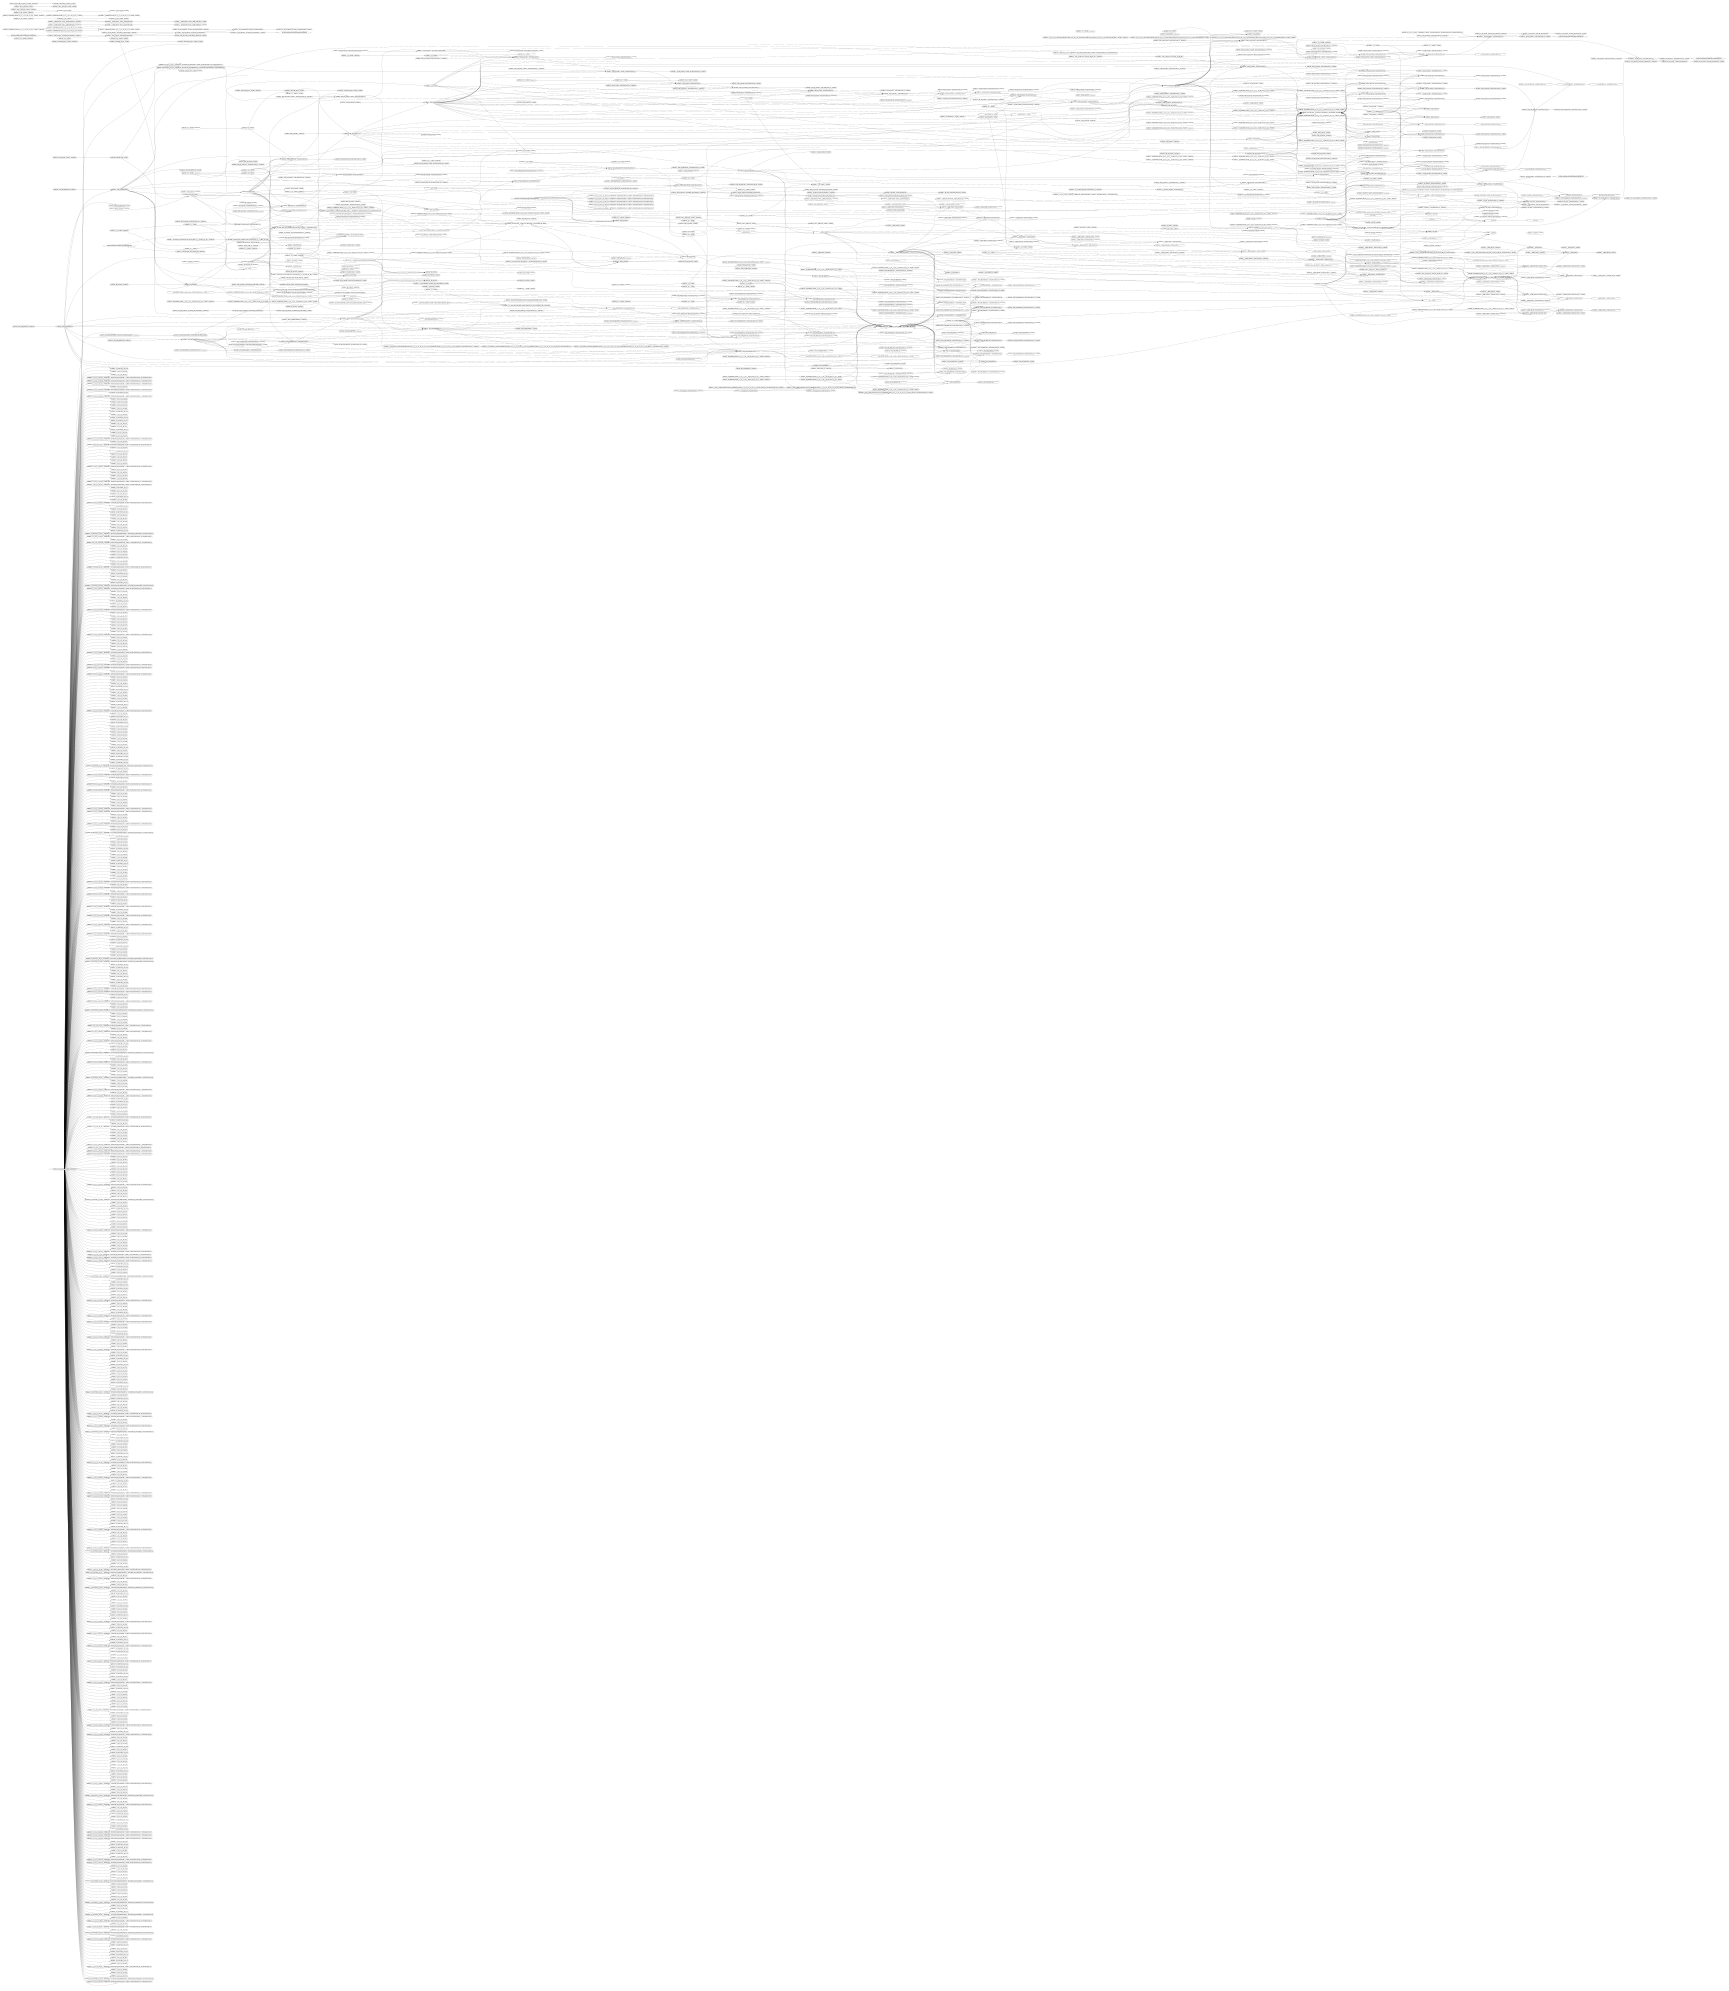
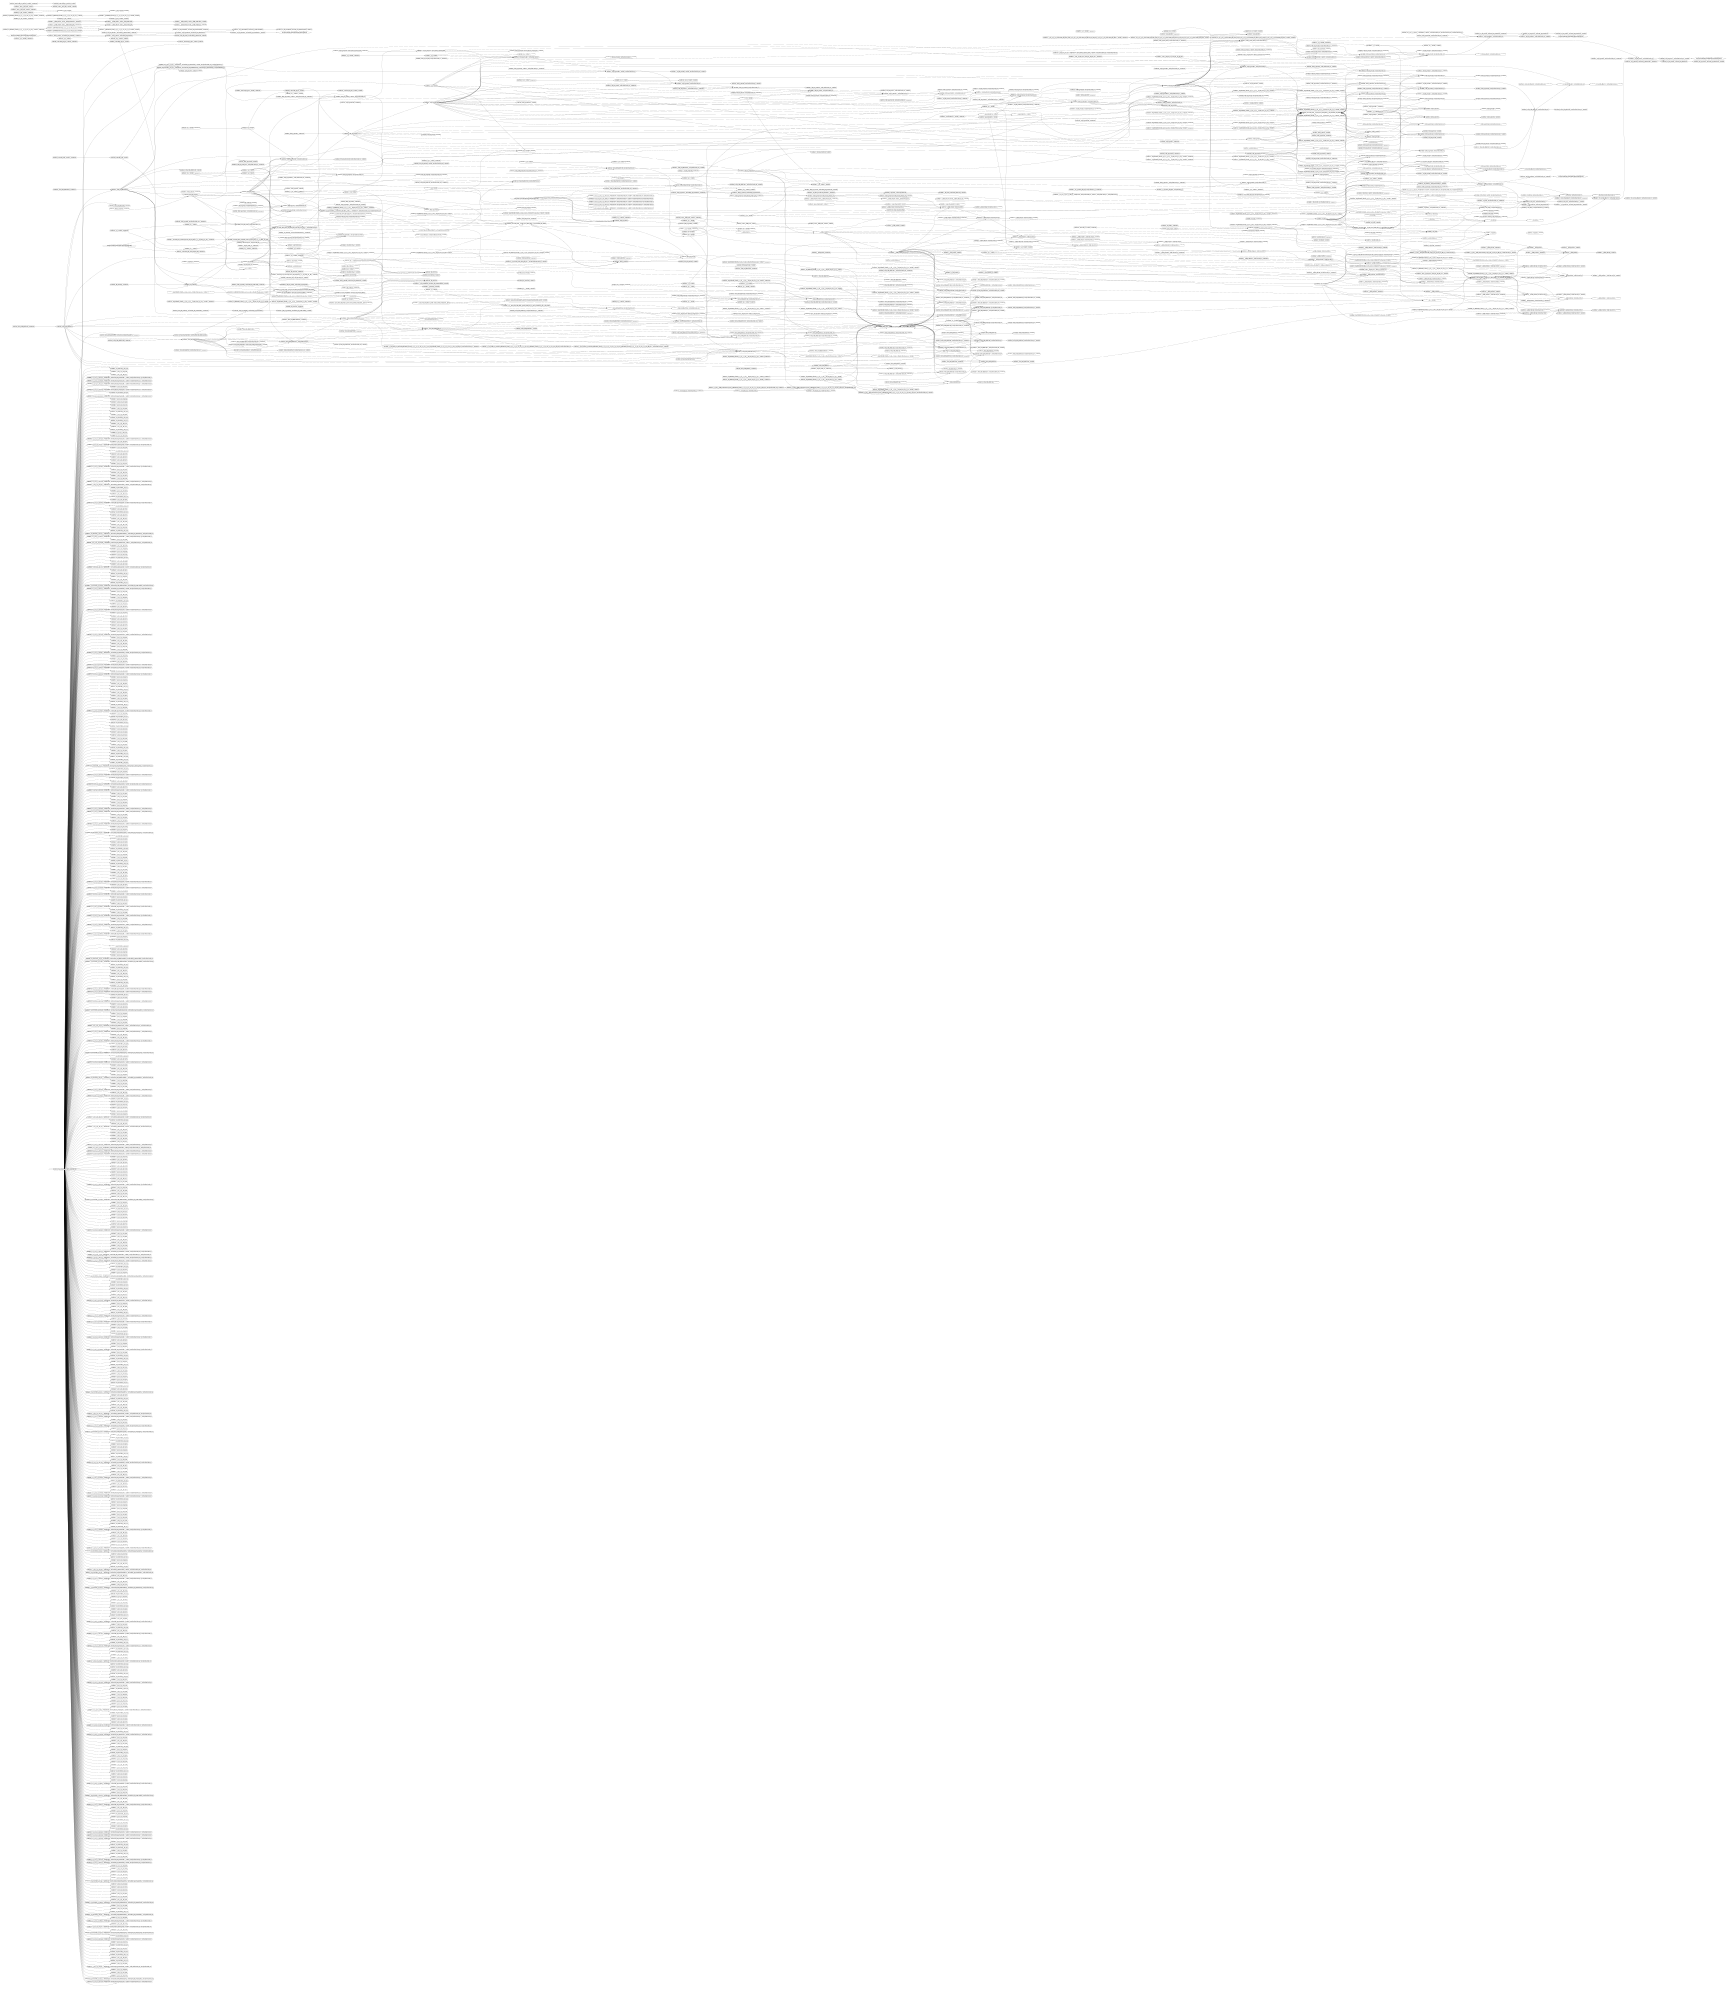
none -> (1491, 109)
none -> (688, 229)
(896, 377) -> none
(119, 943) -> none
